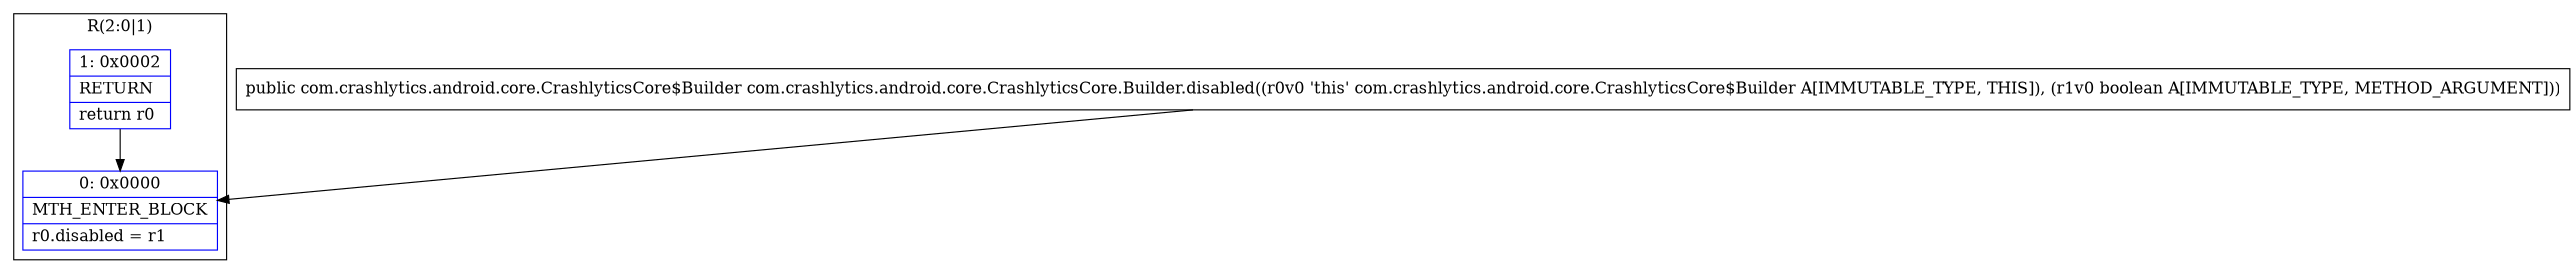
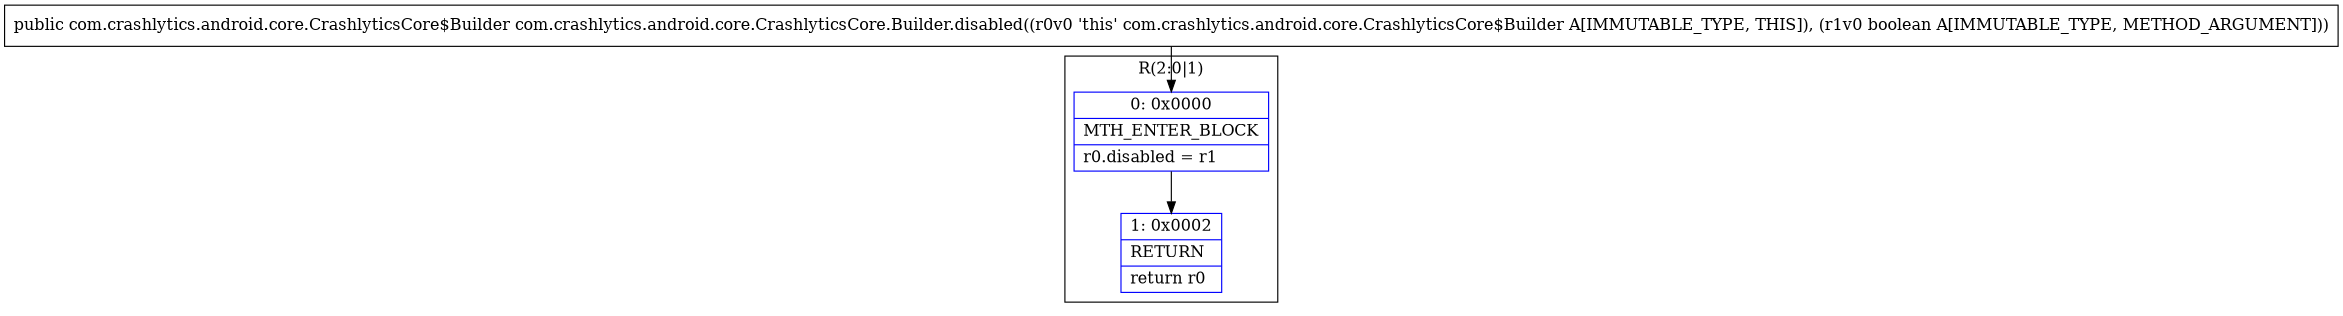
(120, 144) -> (1171, 187)
